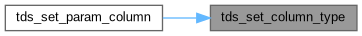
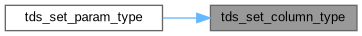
(84, 18) -> (84, 18)
